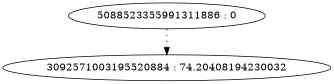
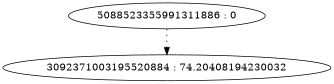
(167, 68) -> (167, 68)
